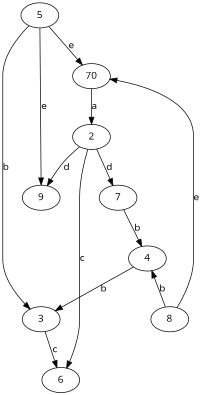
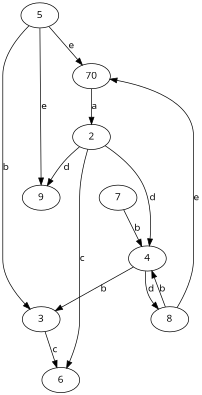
(103, 164) -> (143, 185)
none -> (146, 288)
